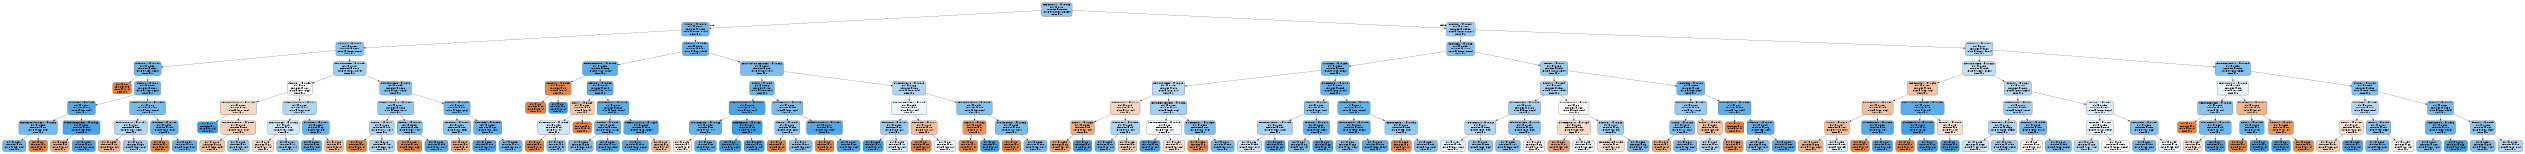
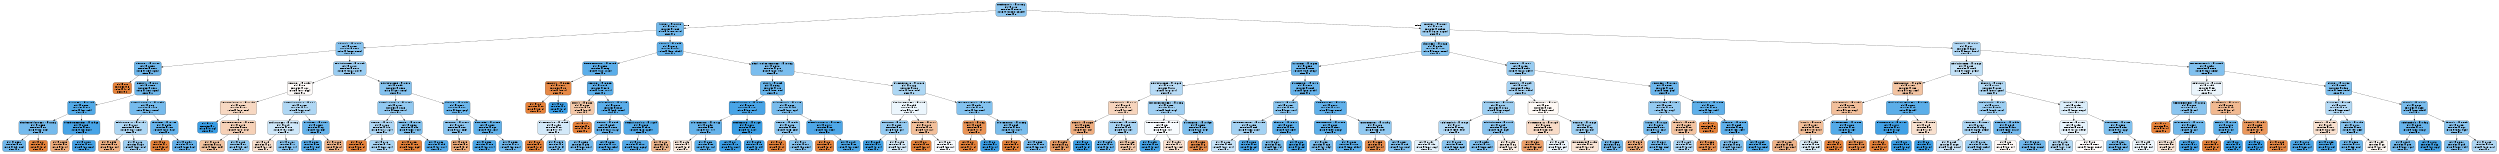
(1223, 146) -> none
(1883, 146) -> (1856, 146)
(2328, 146) -> (2302, 146)
